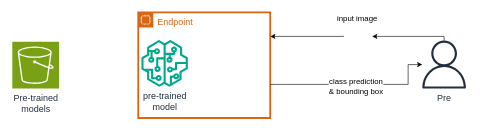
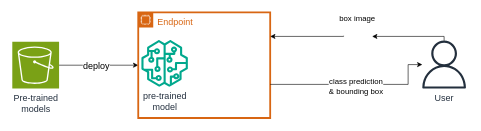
(358, 18) -> (358, 18)
none -> (95, 65)
(445, 98) -> (445, 98)
